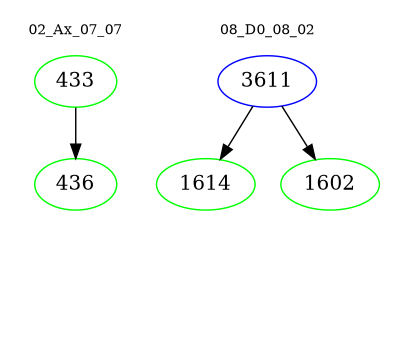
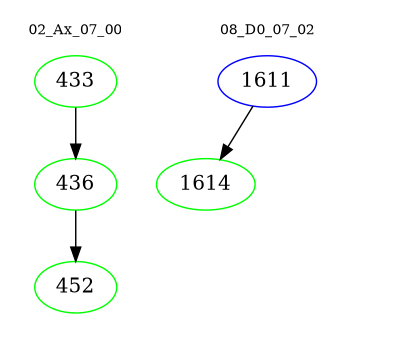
(76, 31) -> (76, 31)
(268, 31) -> (268, 31)
(267, 81) -> (267, 81)
(330, 184) -> none
none -> (76, 287)
